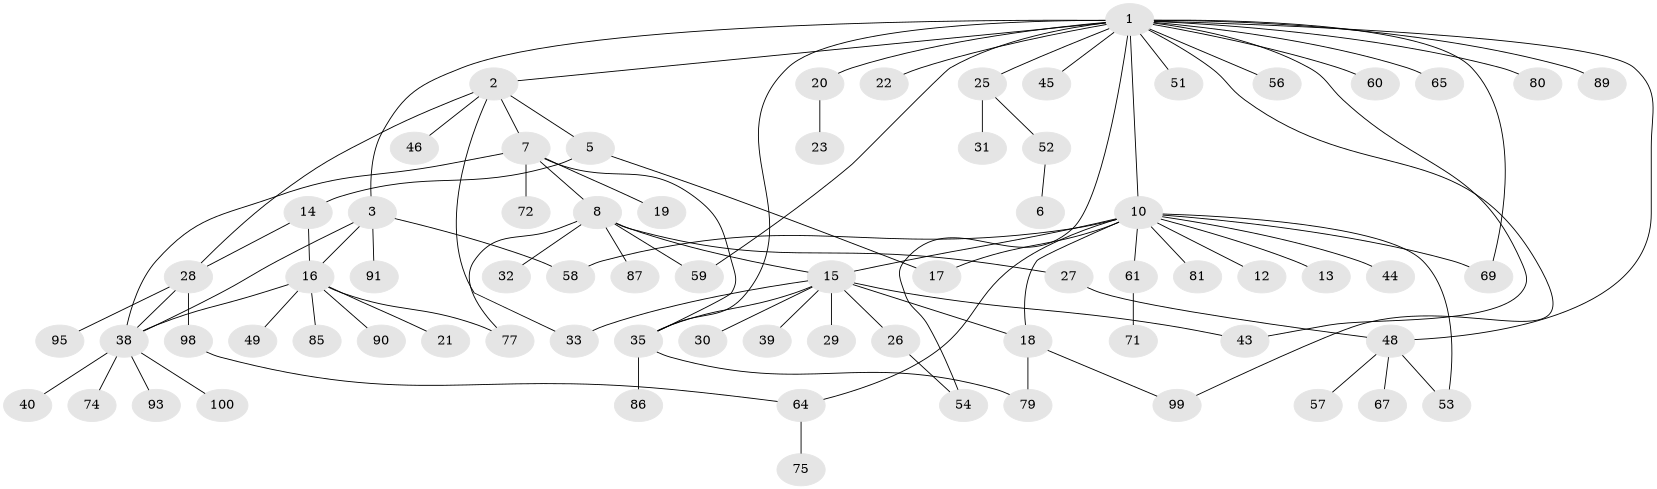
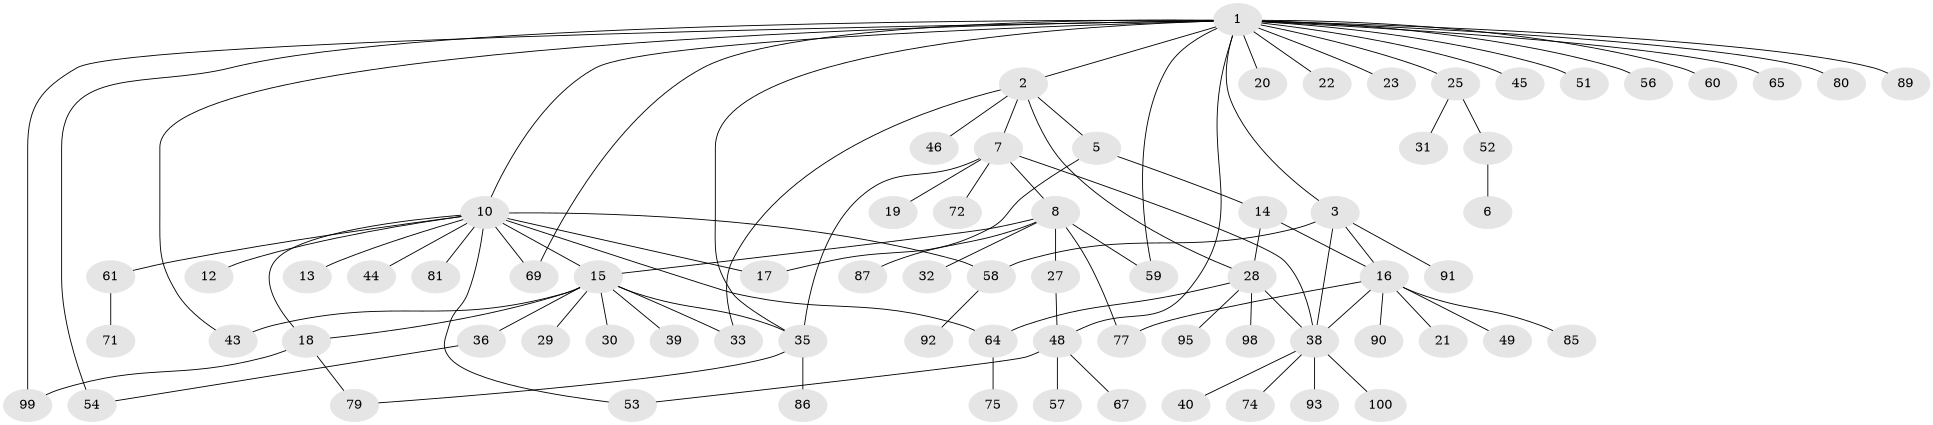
(820, 116) -> (1316, 50)
(896, 341) -> (481, 341)
none -> (929, 341)
(491, 384) -> (1120, 304)
